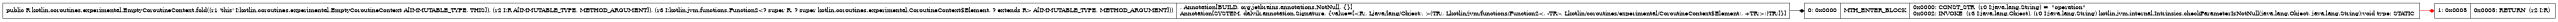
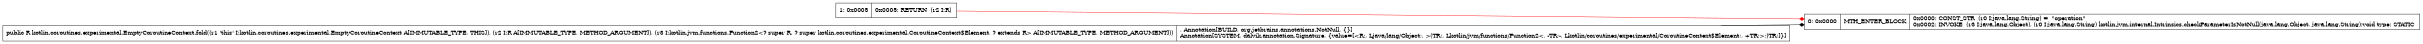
(2425, 11) -> (1378, 15)
